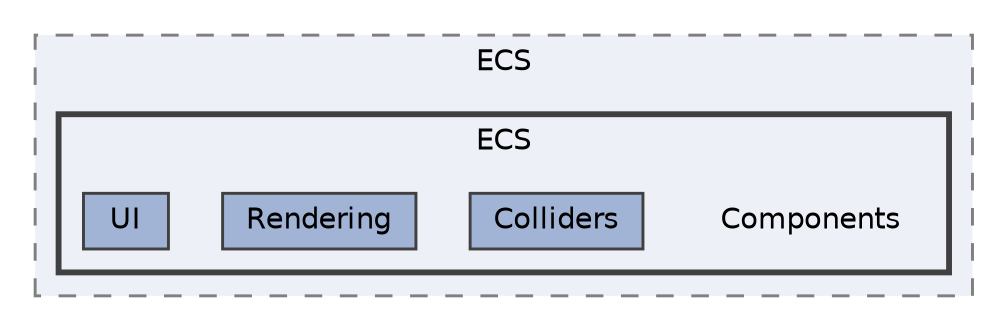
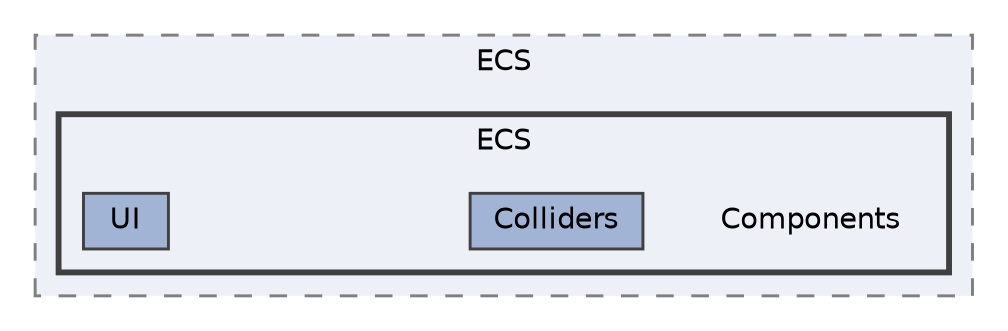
(319, 221) -> none
